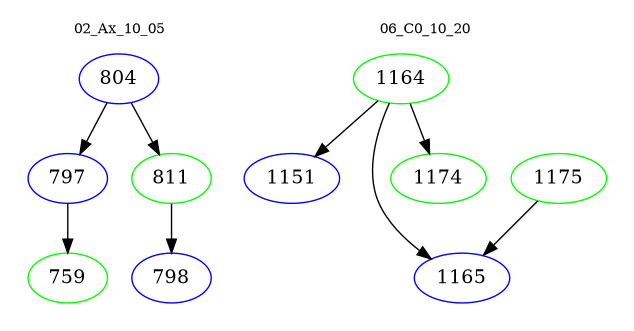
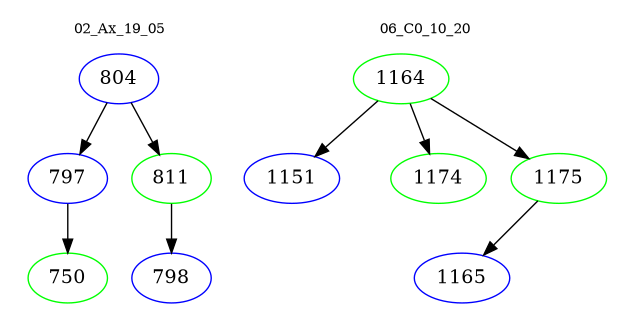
(120, 30) -> (120, 30)
(374, 184) -> (474, 125)
(68, 278) -> (68, 278)
